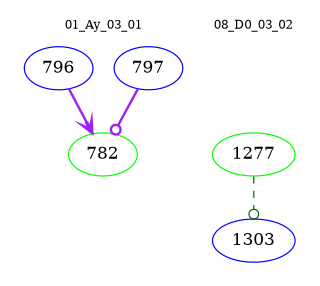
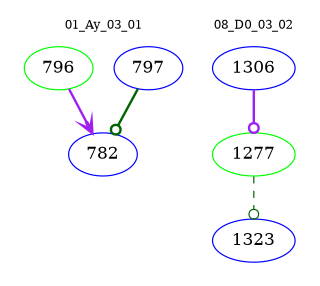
(59, 68) -> (59, 68)
none -> (254, 68)
(128, 107) -> (128, 107)
(103, 154) -> (103, 154)
(254, 241) -> (254, 241)
